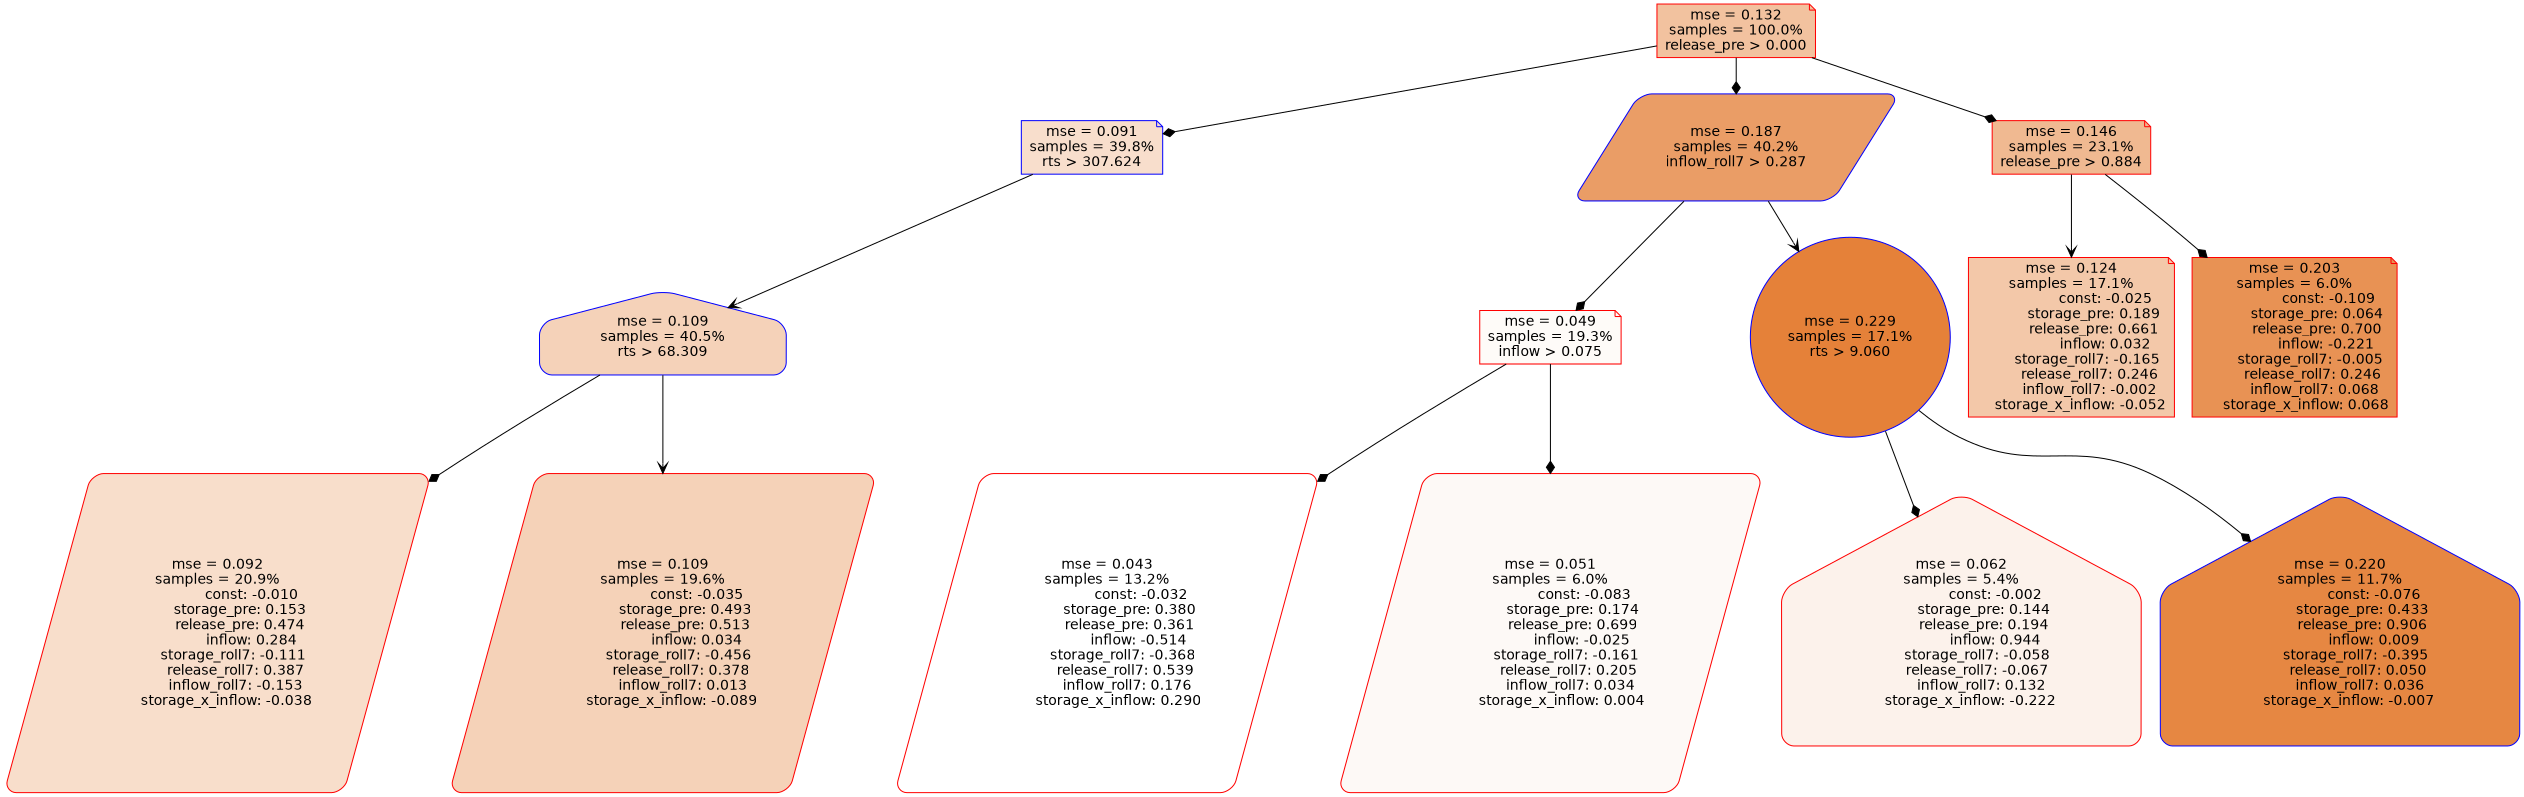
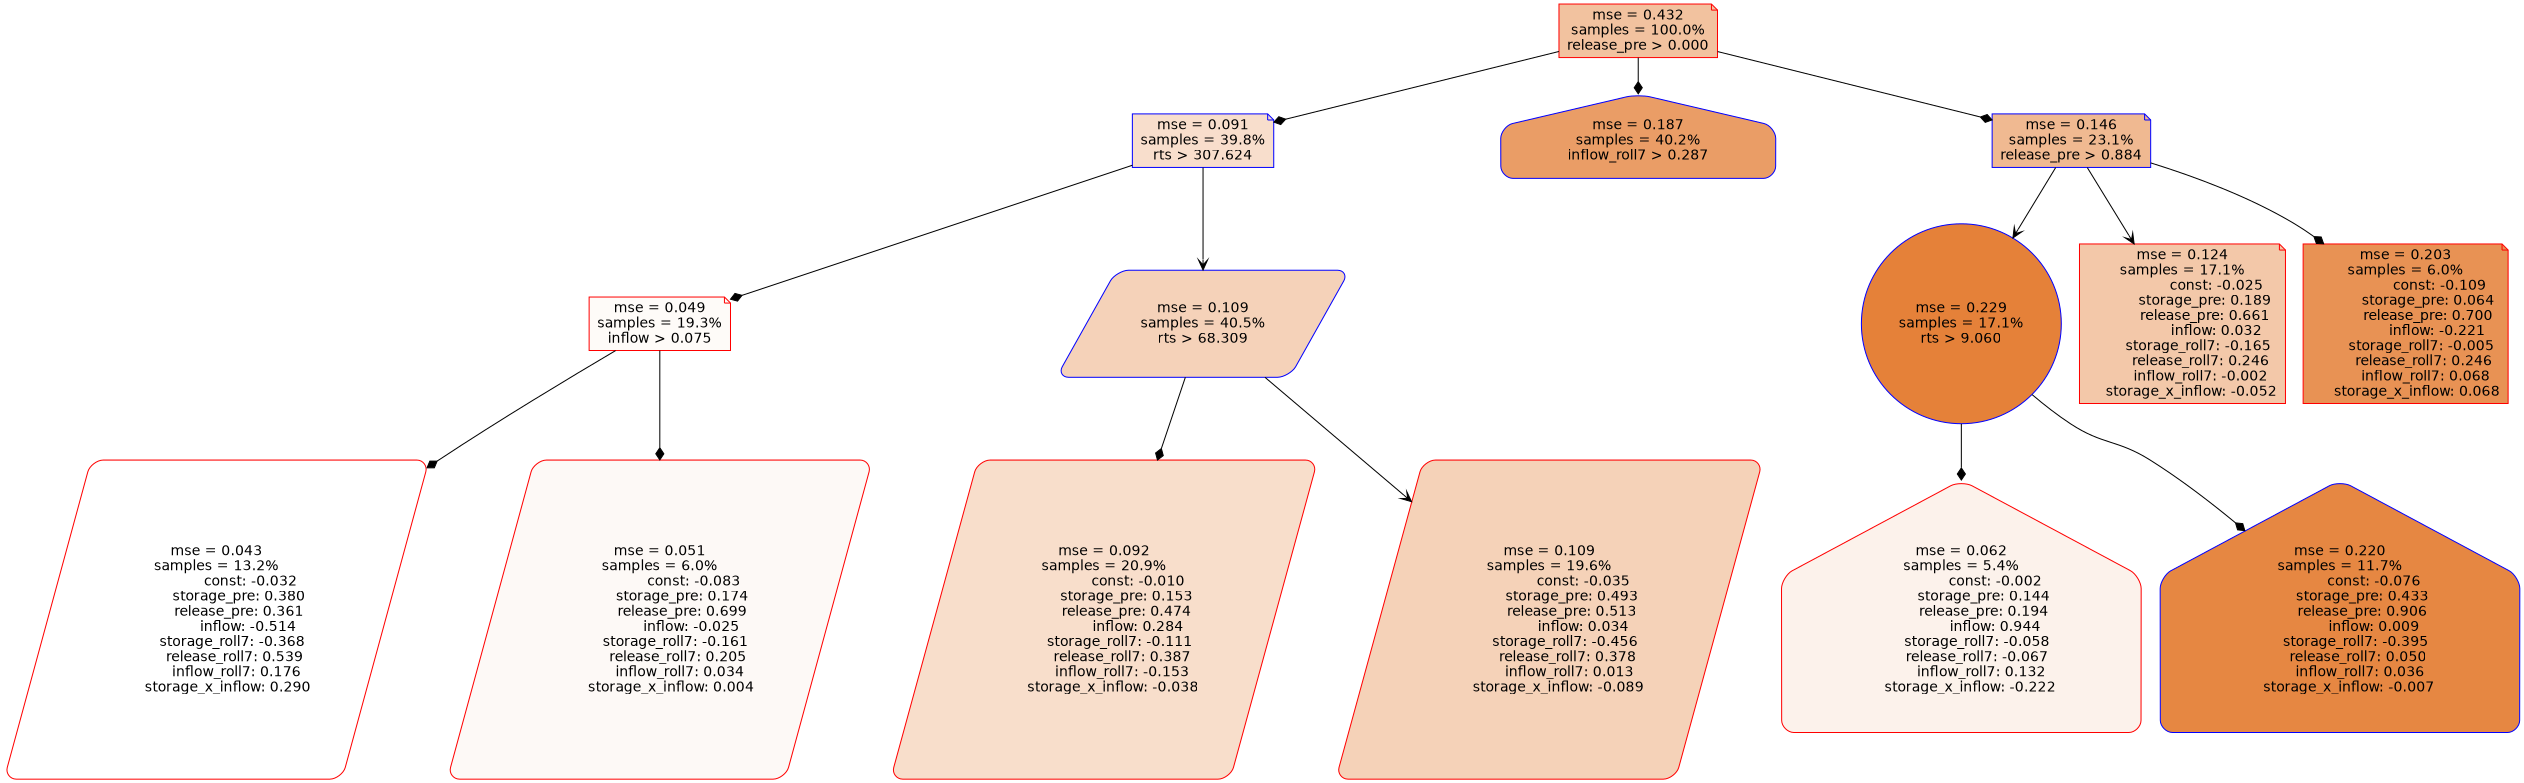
(1736, 31) -> (1638, 31)
(1736, 147) -> (1638, 141)
(2071, 147) -> (2071, 141)
(1781, 222) -> (2037, 198)
(1634, 251) -> (937, 230)
(663, 337) -> (1203, 324)
